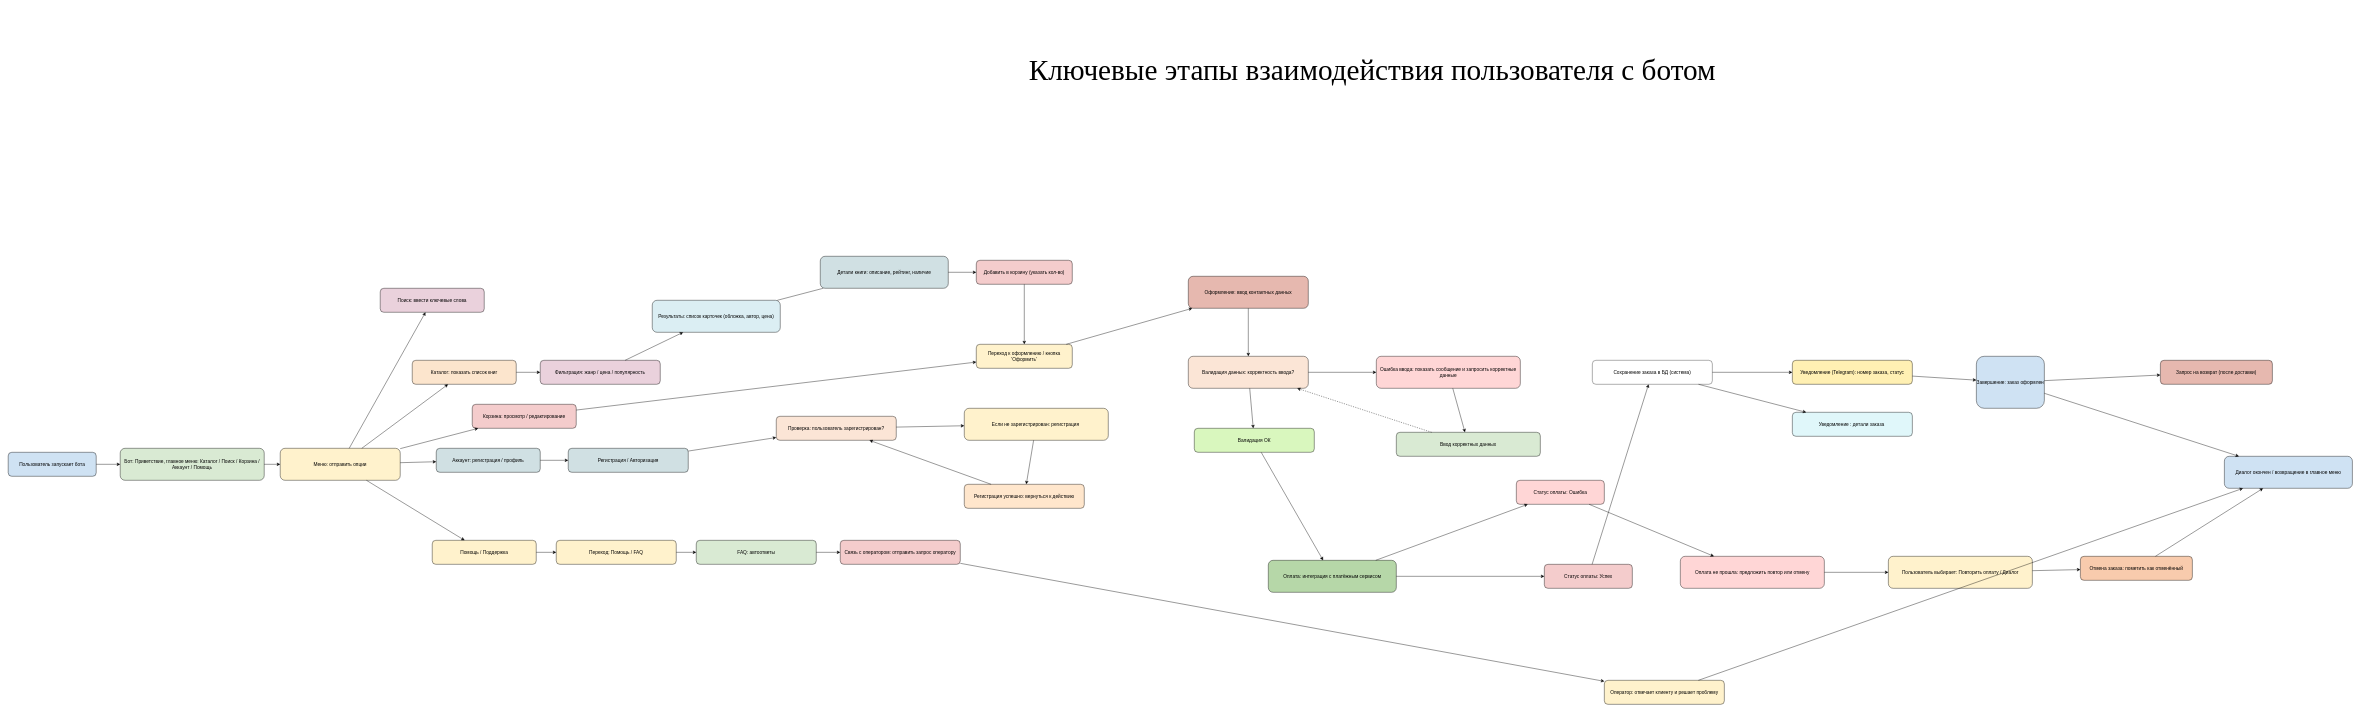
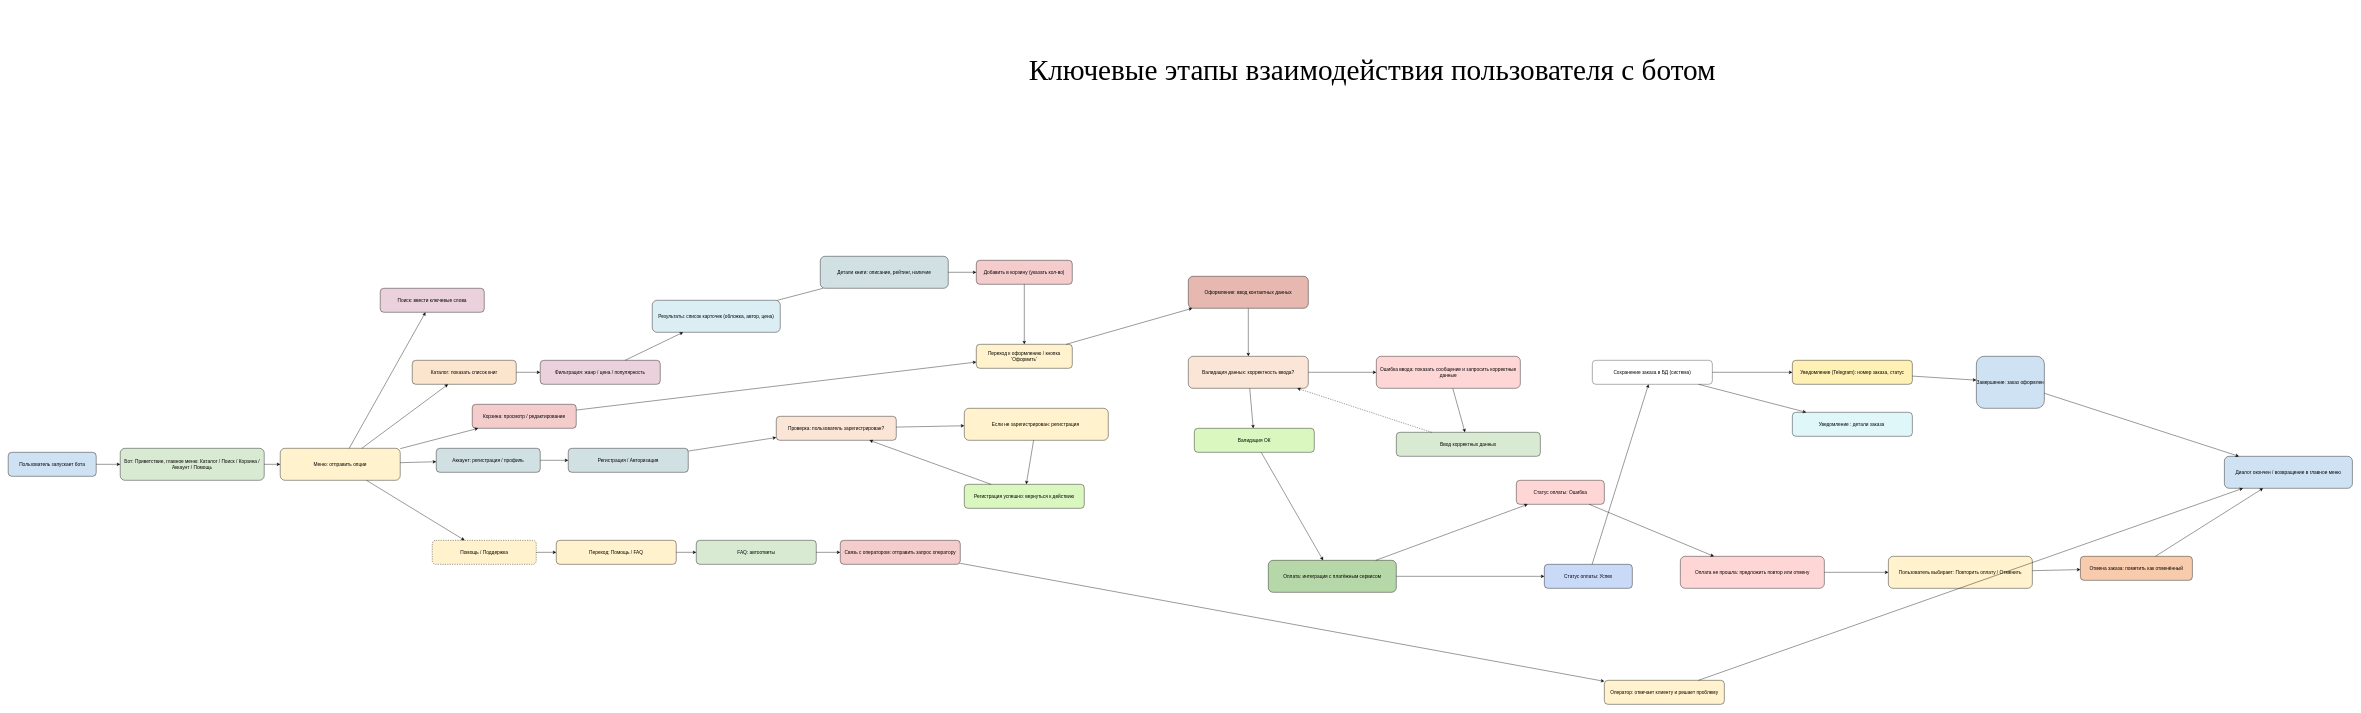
(2216, 372) -> none
(2156, 375) -> none
(1024, 496) -> (1024, 496)
(484, 552) -> (484, 552)
(1960, 572) -> (1960, 572)
(1588, 576) -> (1588, 576)
